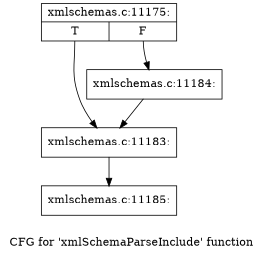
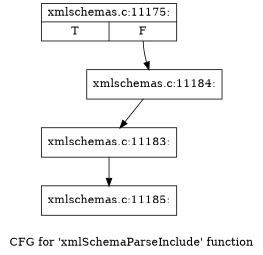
(75, 83) -> none
